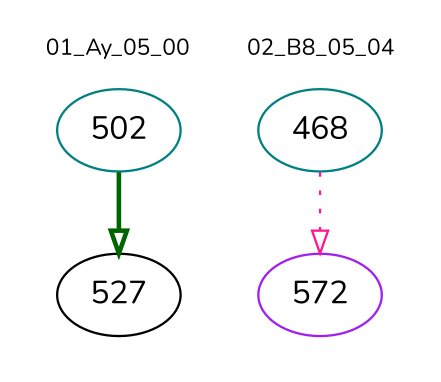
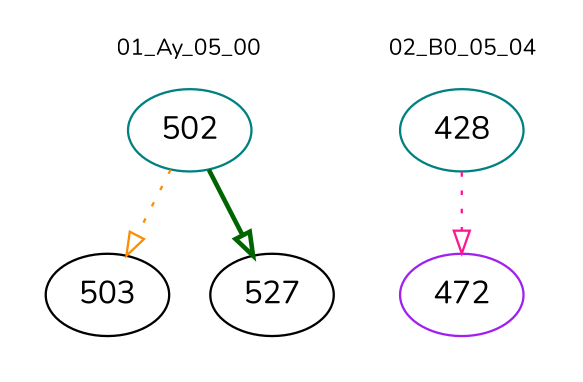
(321, 49) -> (463, 49)
(320, 130) -> (462, 130)
none -> (107, 295)
(320, 295) -> (462, 295)
